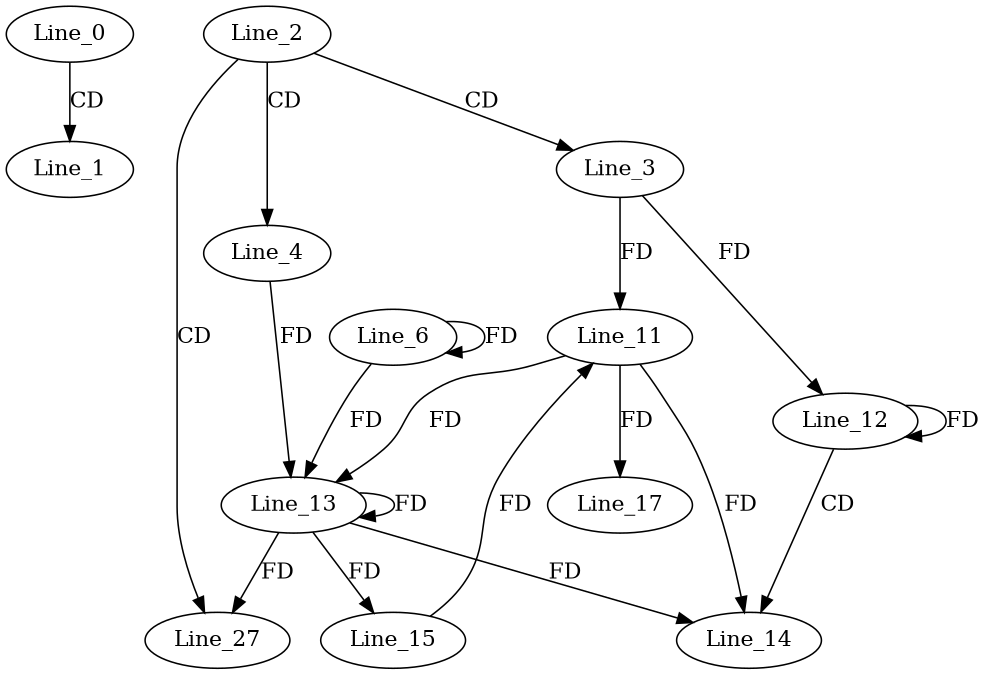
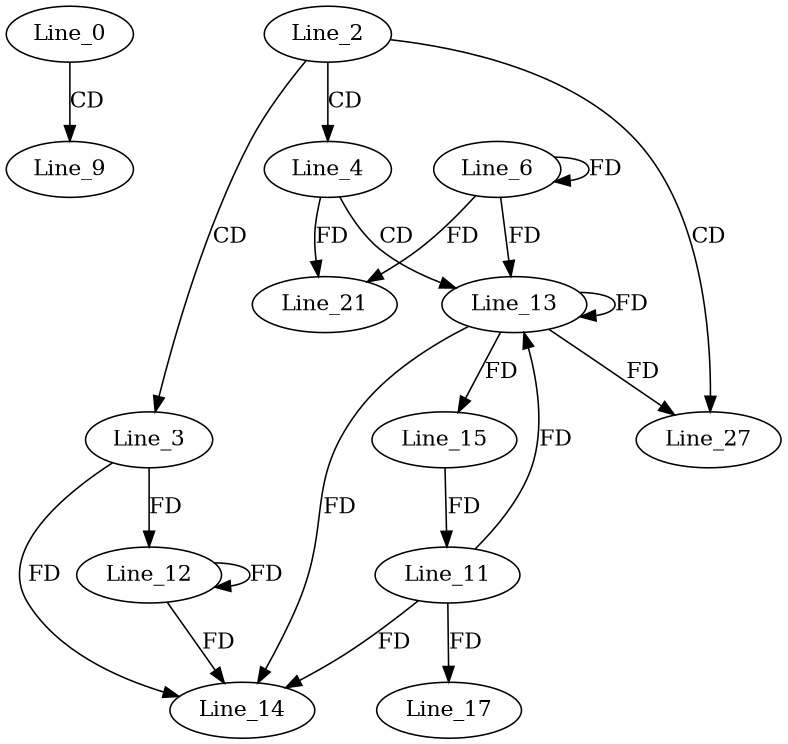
(70, 169) -> (70, 169)
(620, 245) -> (25, 596)
none -> (325, 305)
(297, 337) -> (396, 237)
(838, 505) -> (219, 643)
